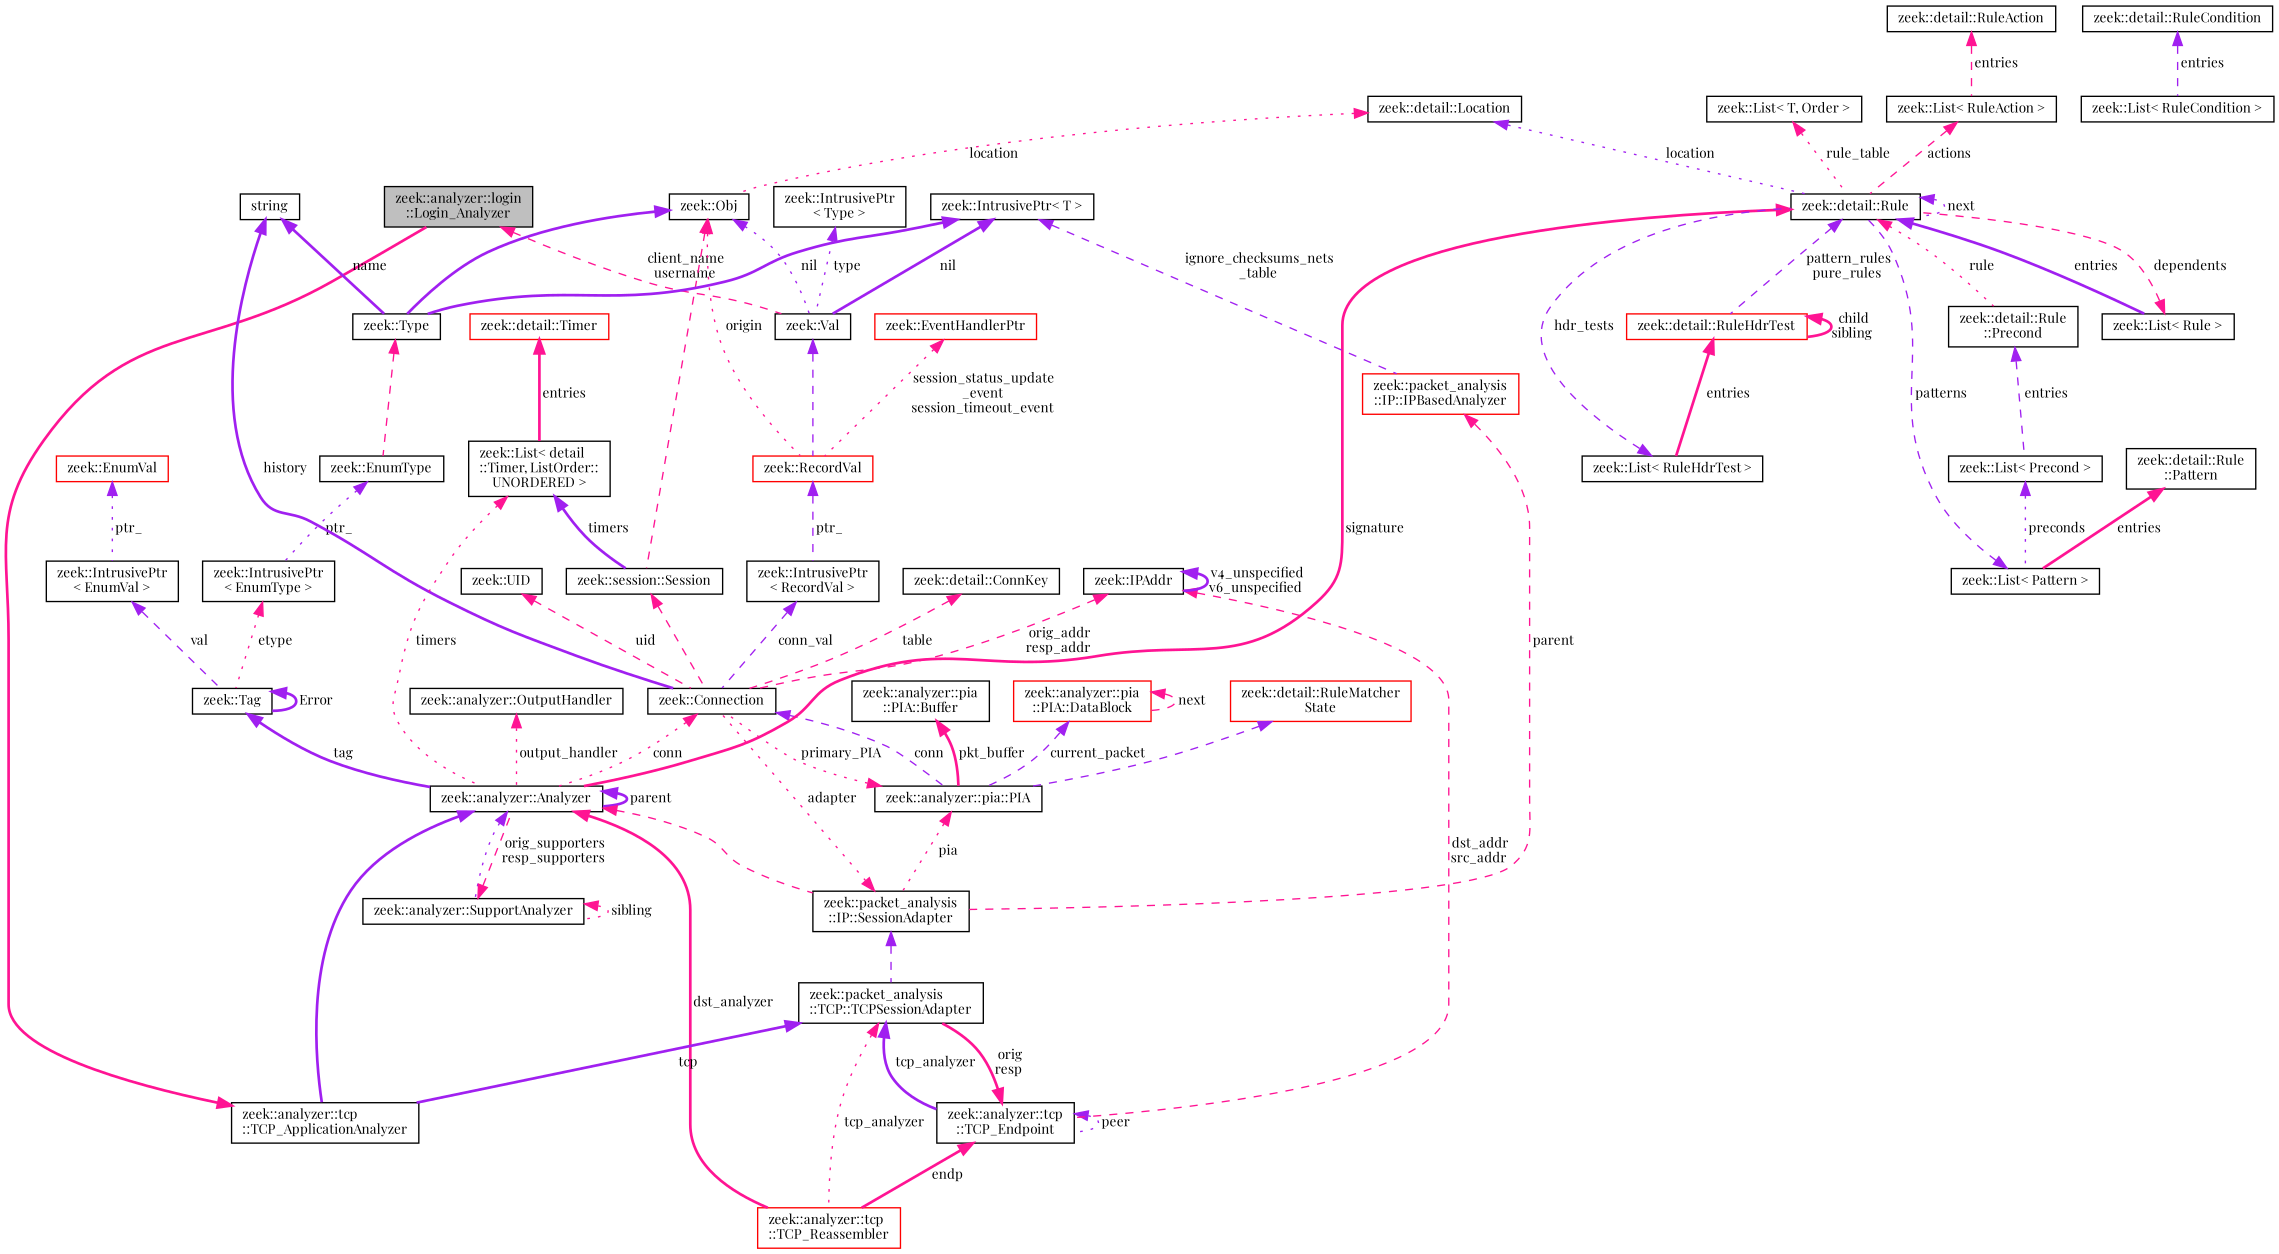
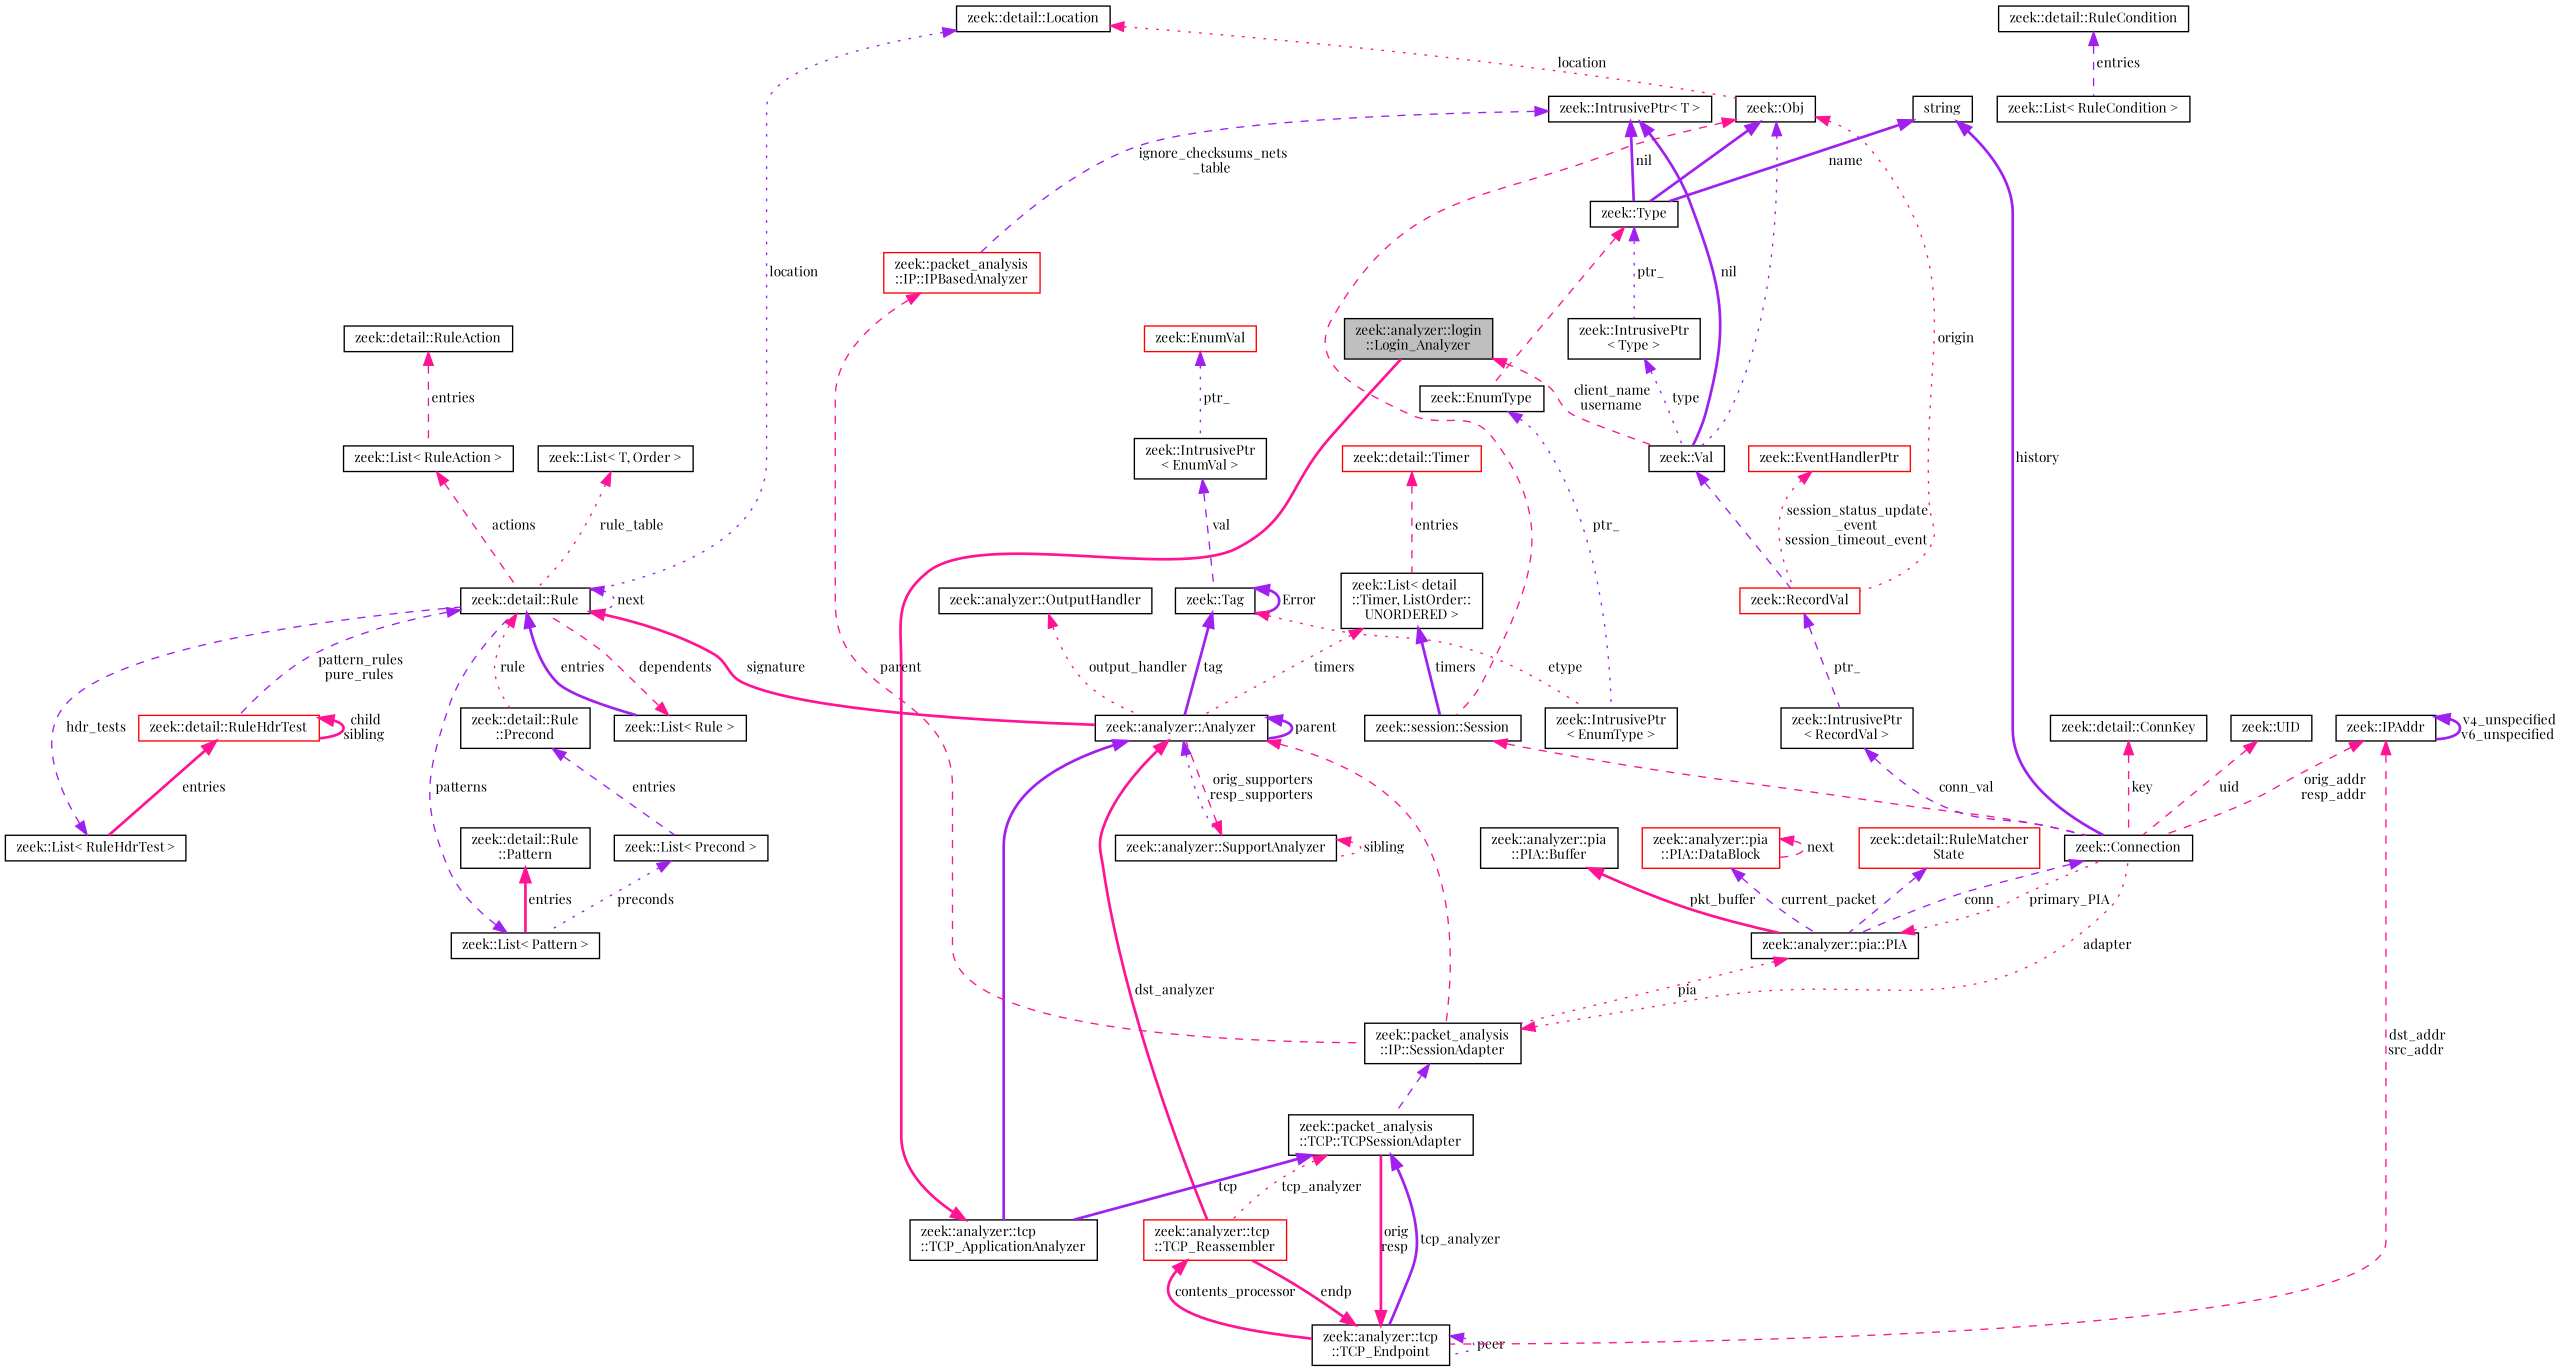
none -> (1634, 280)
(539, 397) -> (1412, 529)
(916, 641) -> (2141, 788)
(247, 651) -> (1433, 641)
(626, 761) -> none
none -> (1223, 1324)
